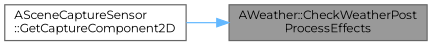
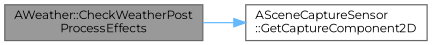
(202, 23) -> (218, 23)
